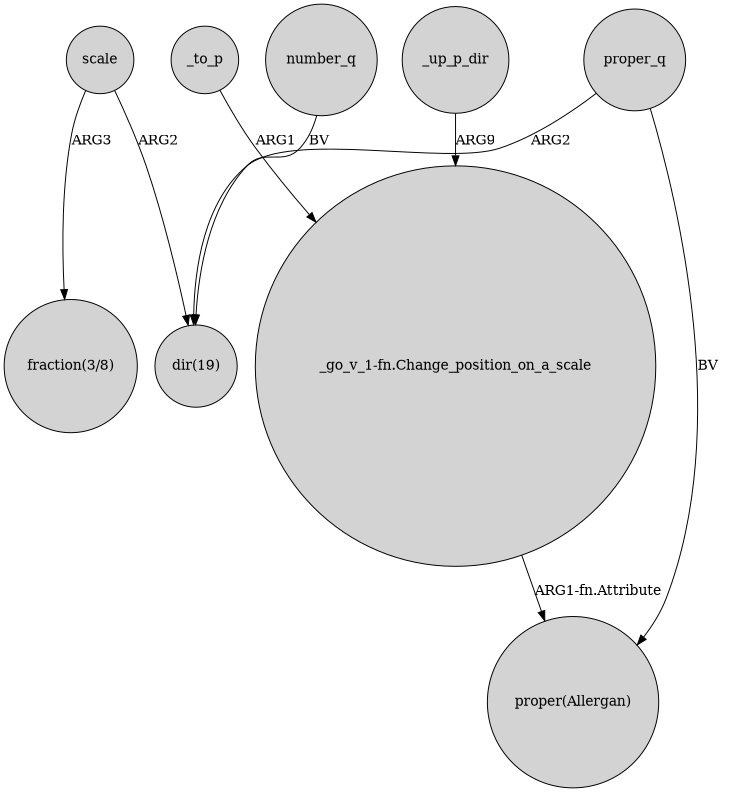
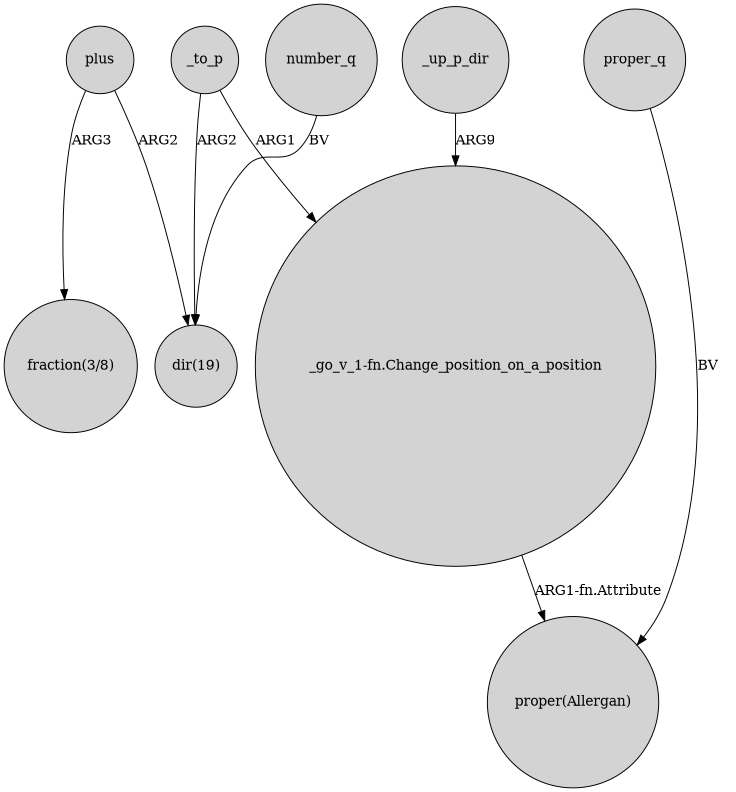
(100, 60) -> (100, 60)
(346, 150) -> (195, 204)
(456, 366) -> (456, 366)
